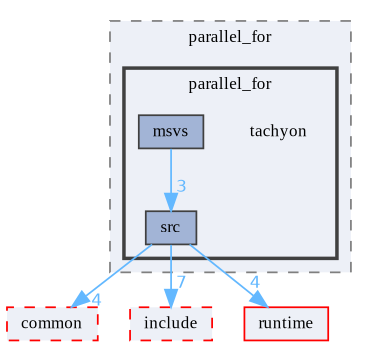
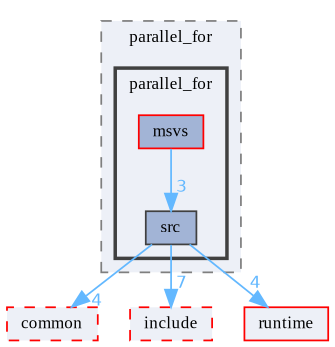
(171, 132) -> (171, 132)
(279, 132) -> none
